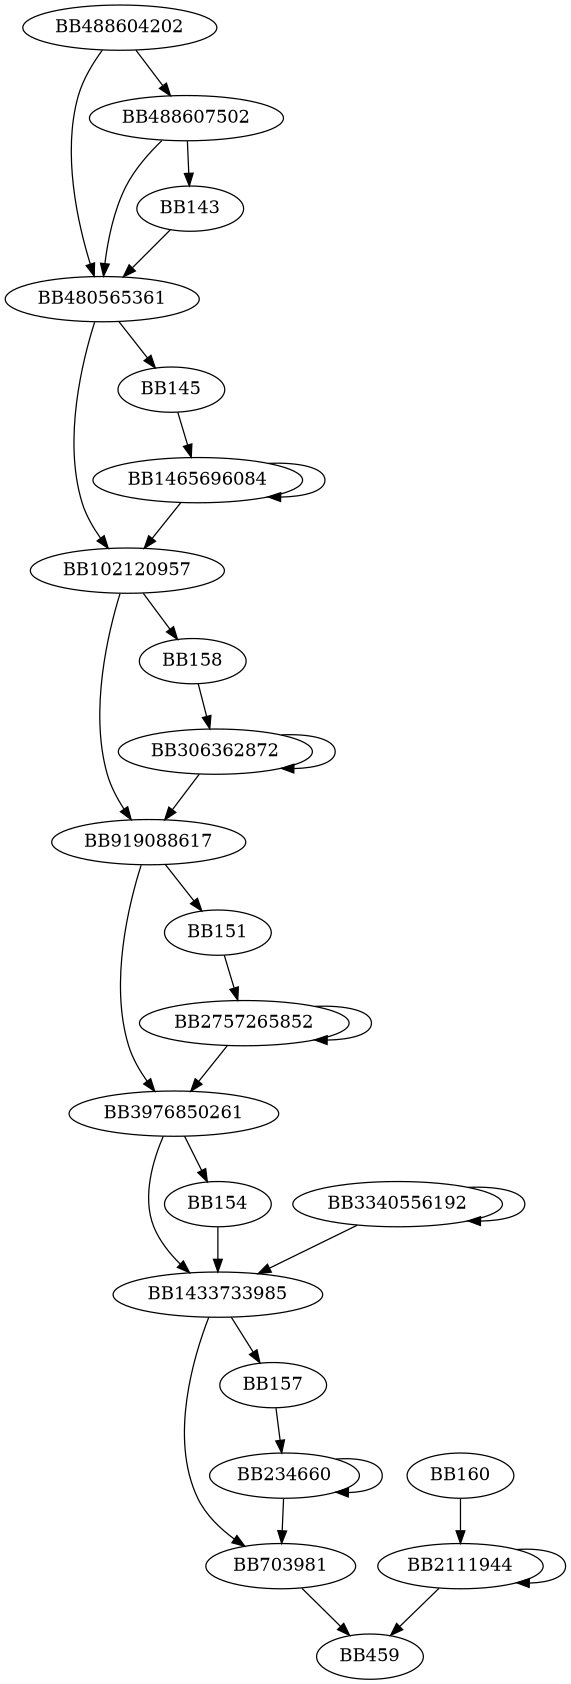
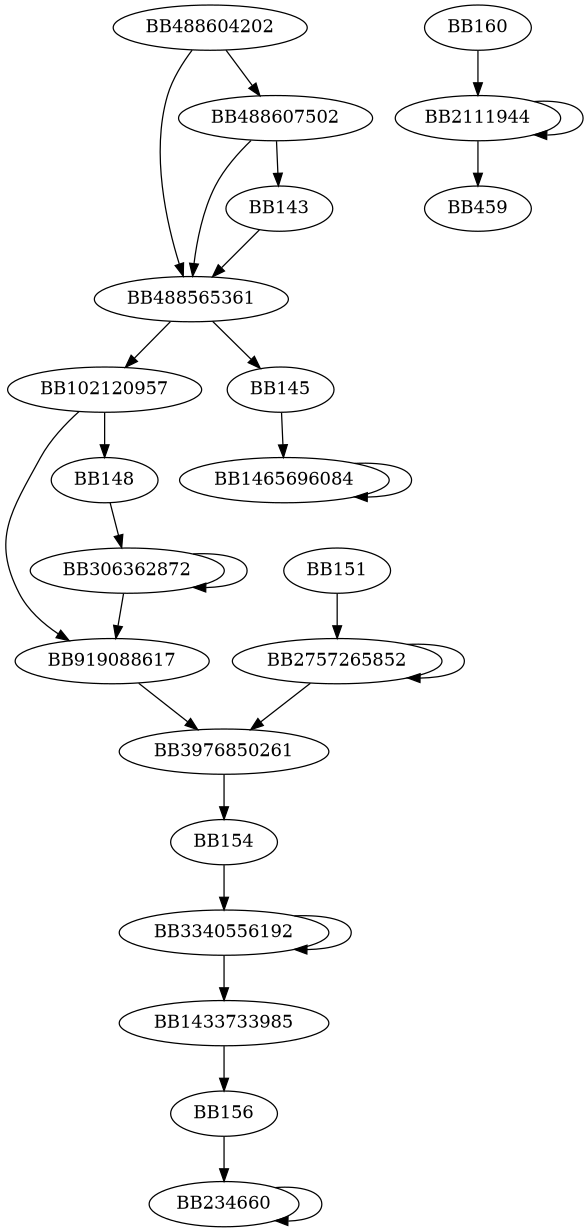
(102, 299) -> (191, 299)
(166, 521) -> none
(193, 661) -> (105, 480)
(180, 883) -> none
(149, 1204) -> none
(218, 1243) -> (224, 881)
(273, 1385) -> (224, 1114)
(281, 1566) -> none
